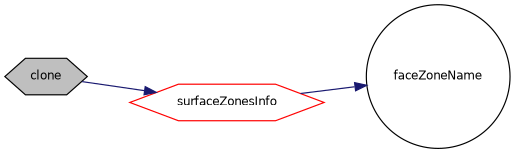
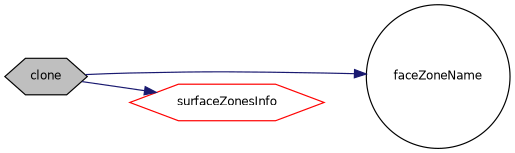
(328, 90) -> (220, 72)
